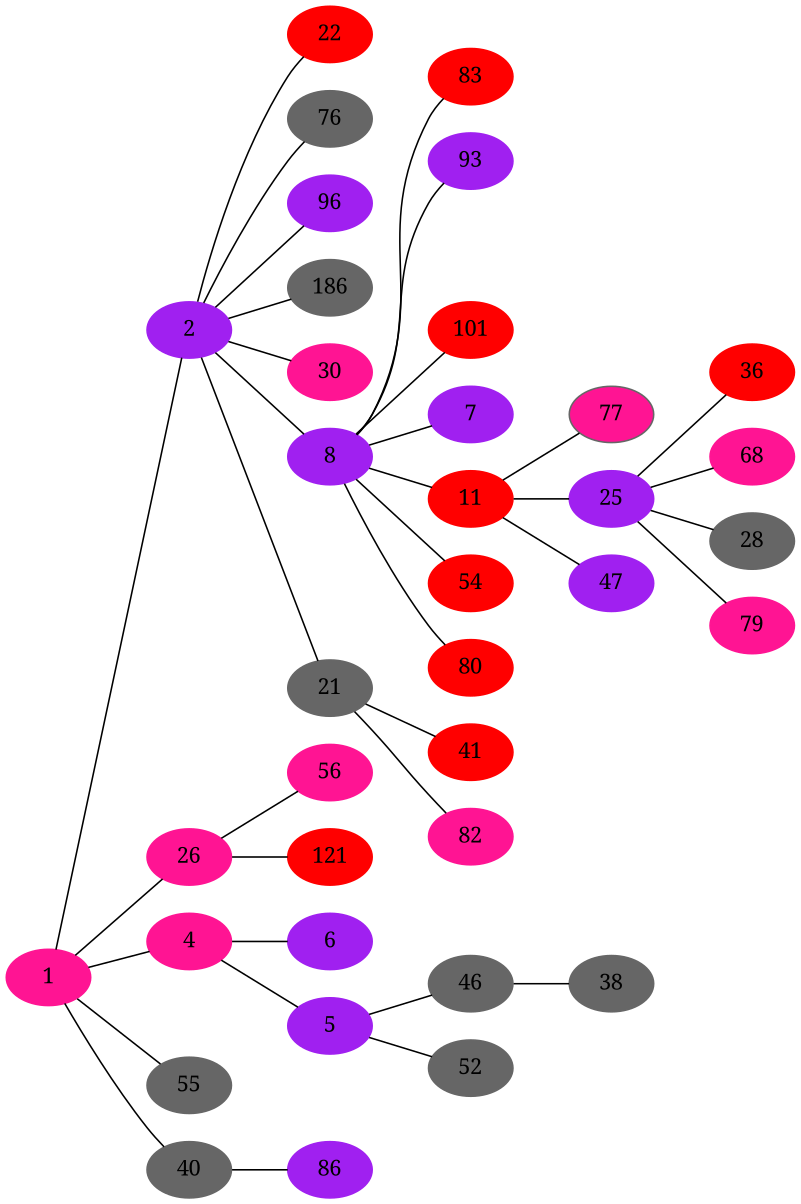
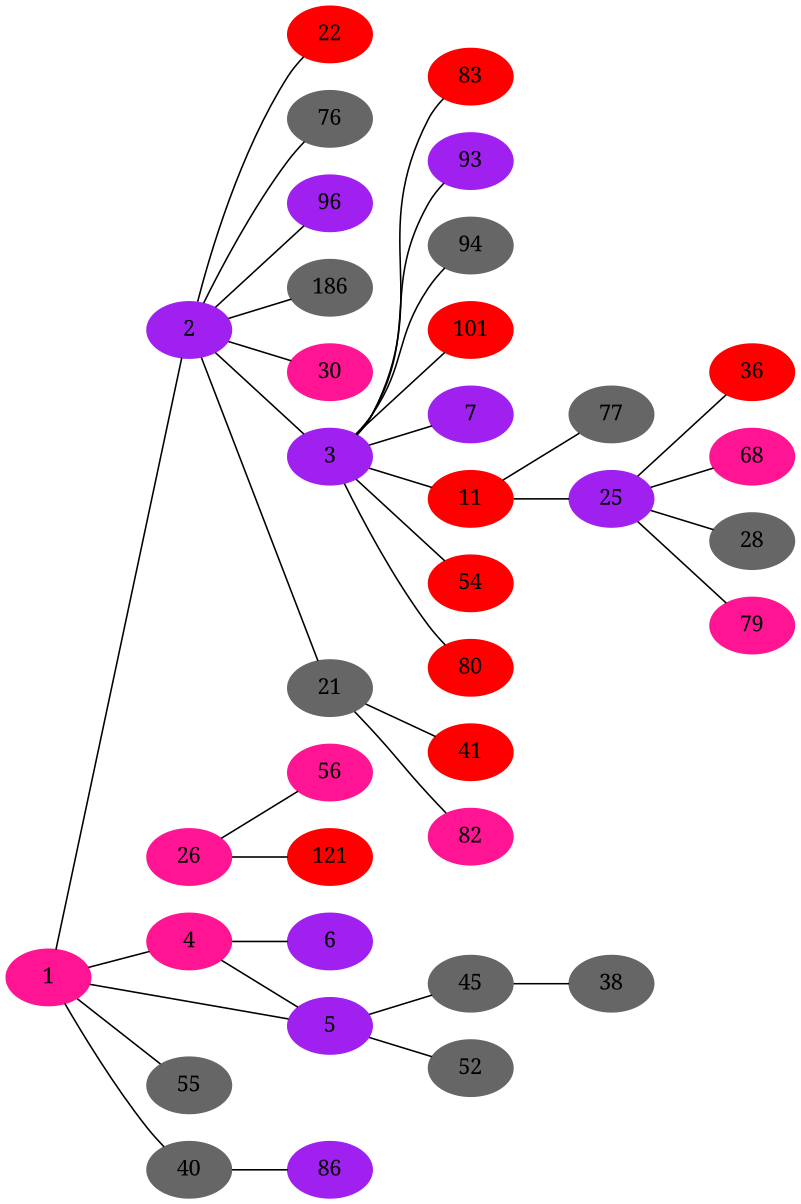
none -> (471, 246)
(611, 414) -> (611, 414)
(330, 457) -> (330, 457)
(611, 583) -> none
(119, 917) -> (189, 1002)
(471, 984) -> (471, 984)
